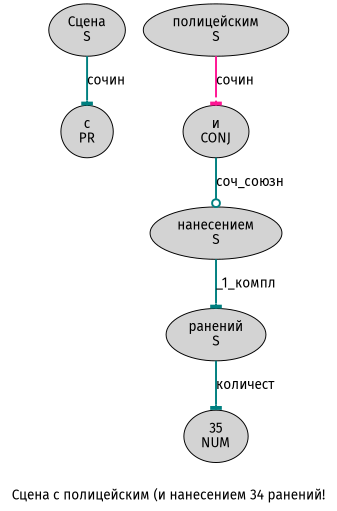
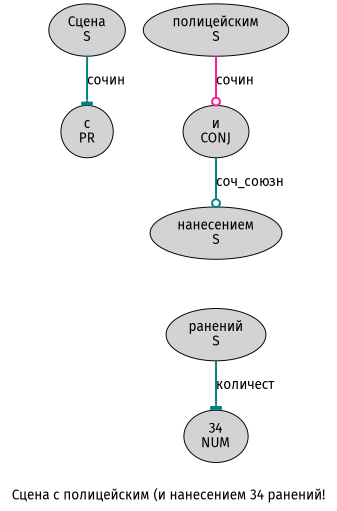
(216, 77) -> (216, 77)
(216, 281) -> none
(216, 436) -> (216, 436)
